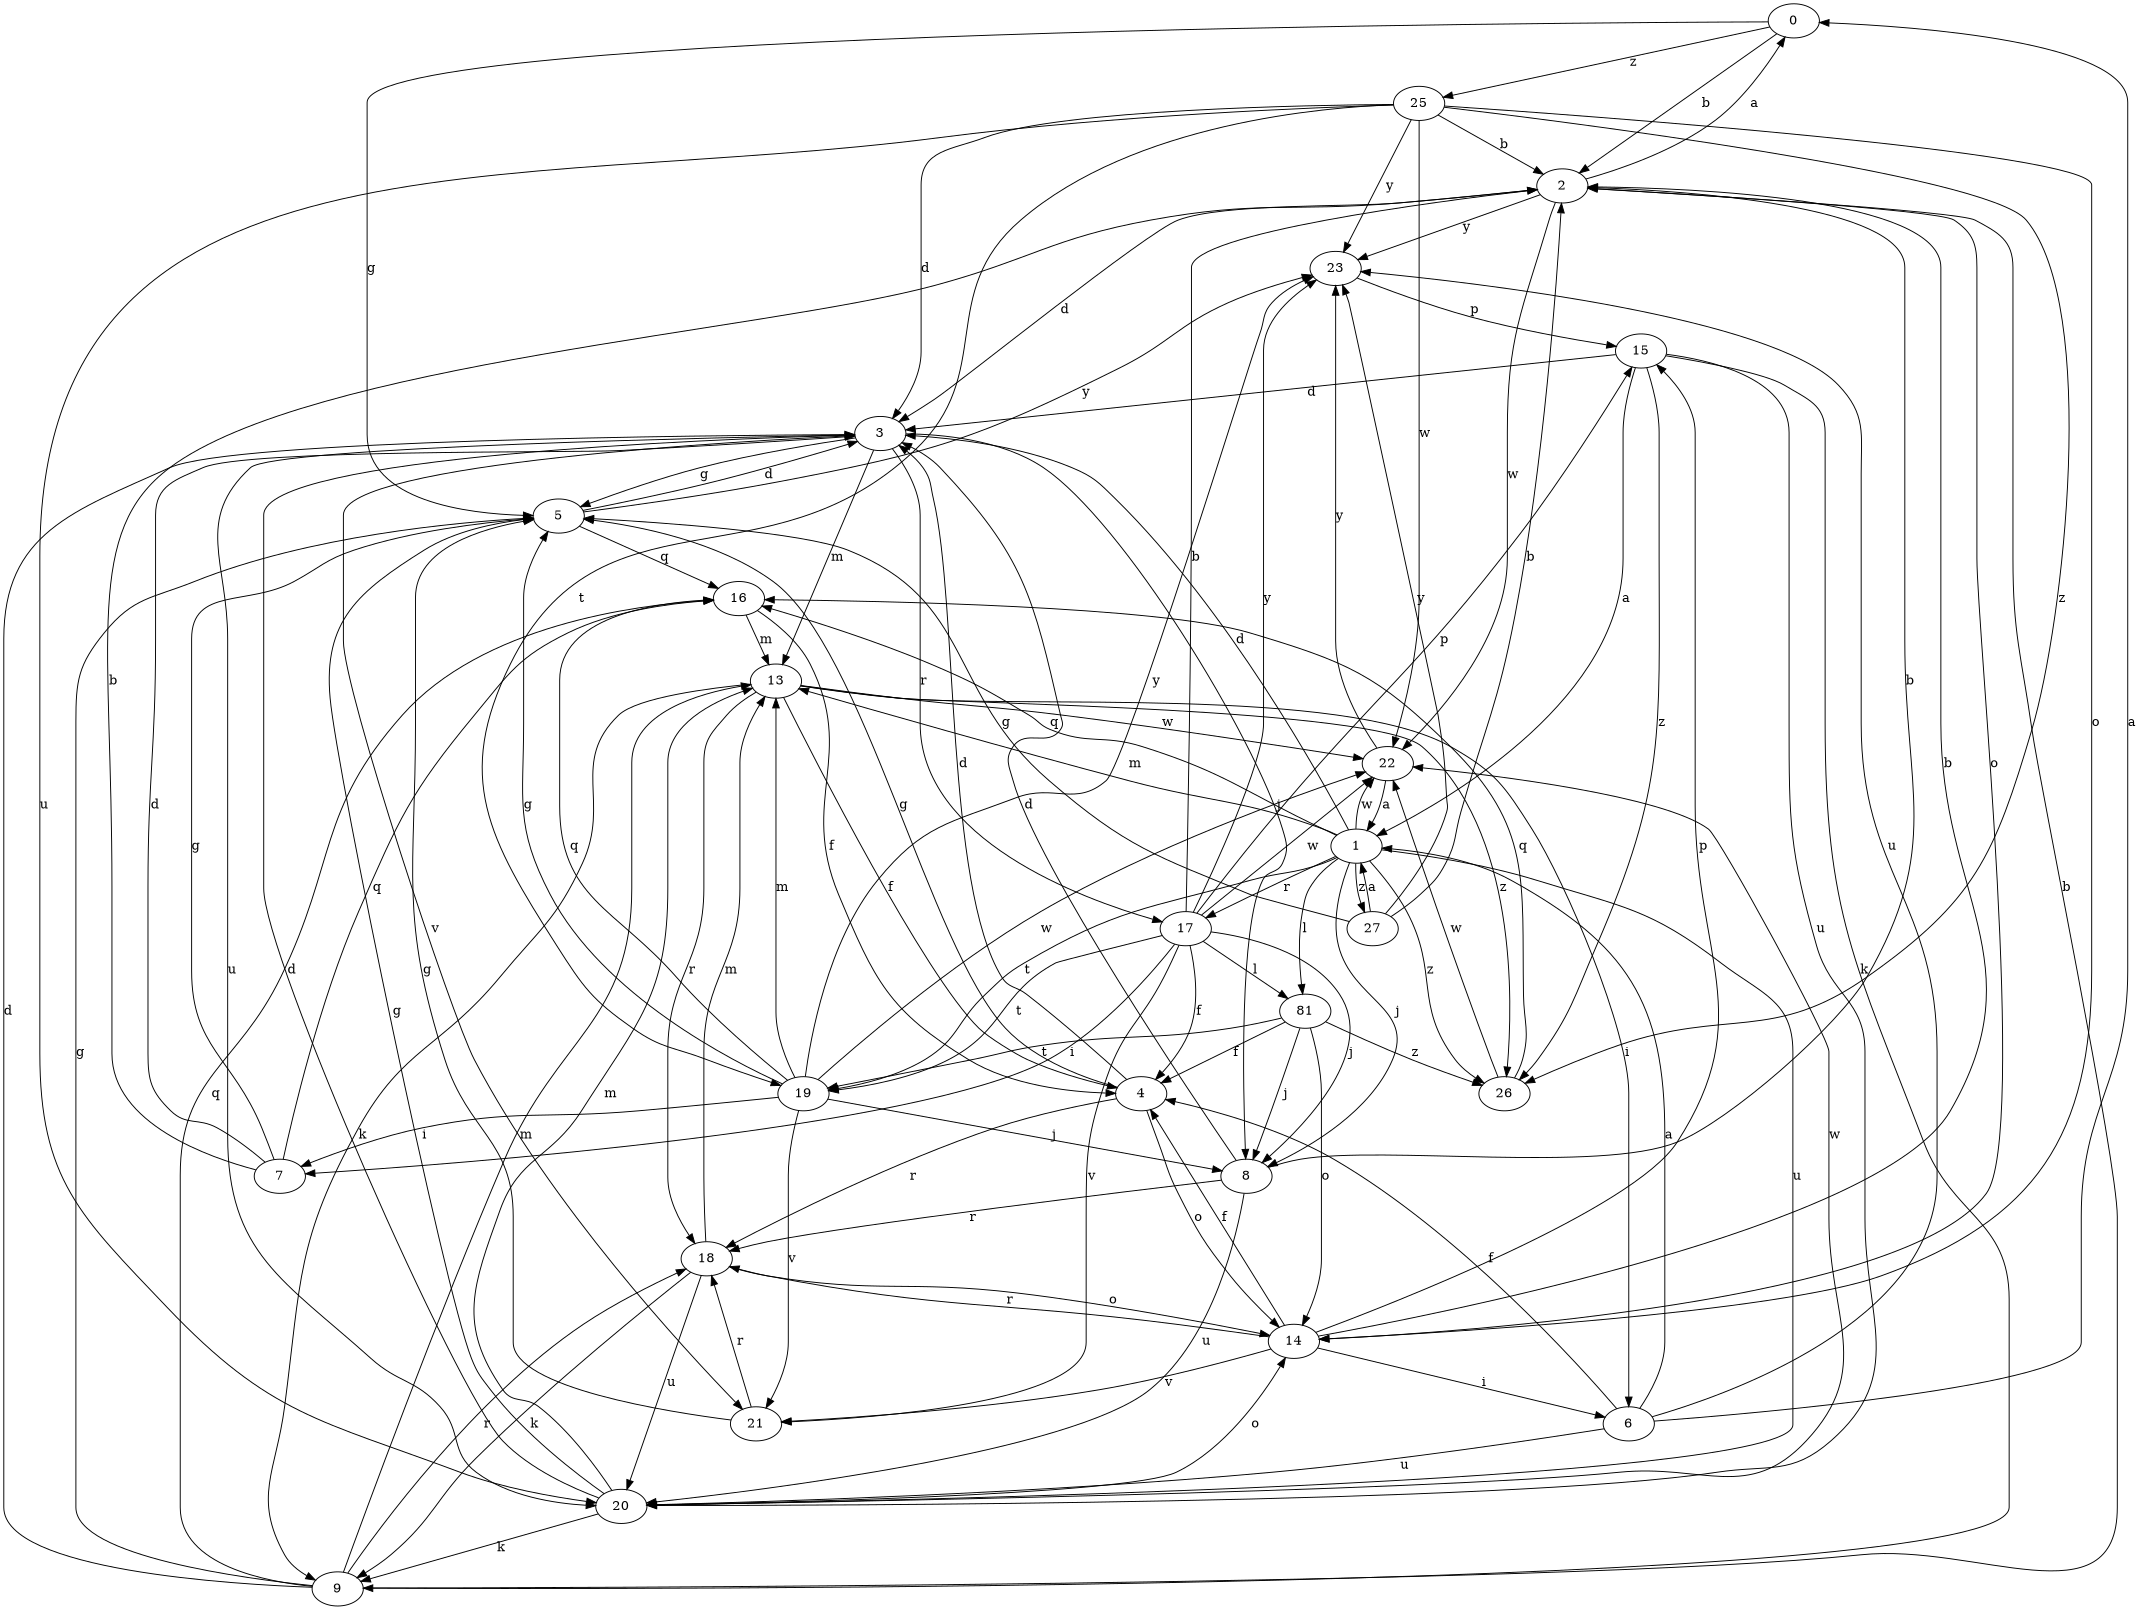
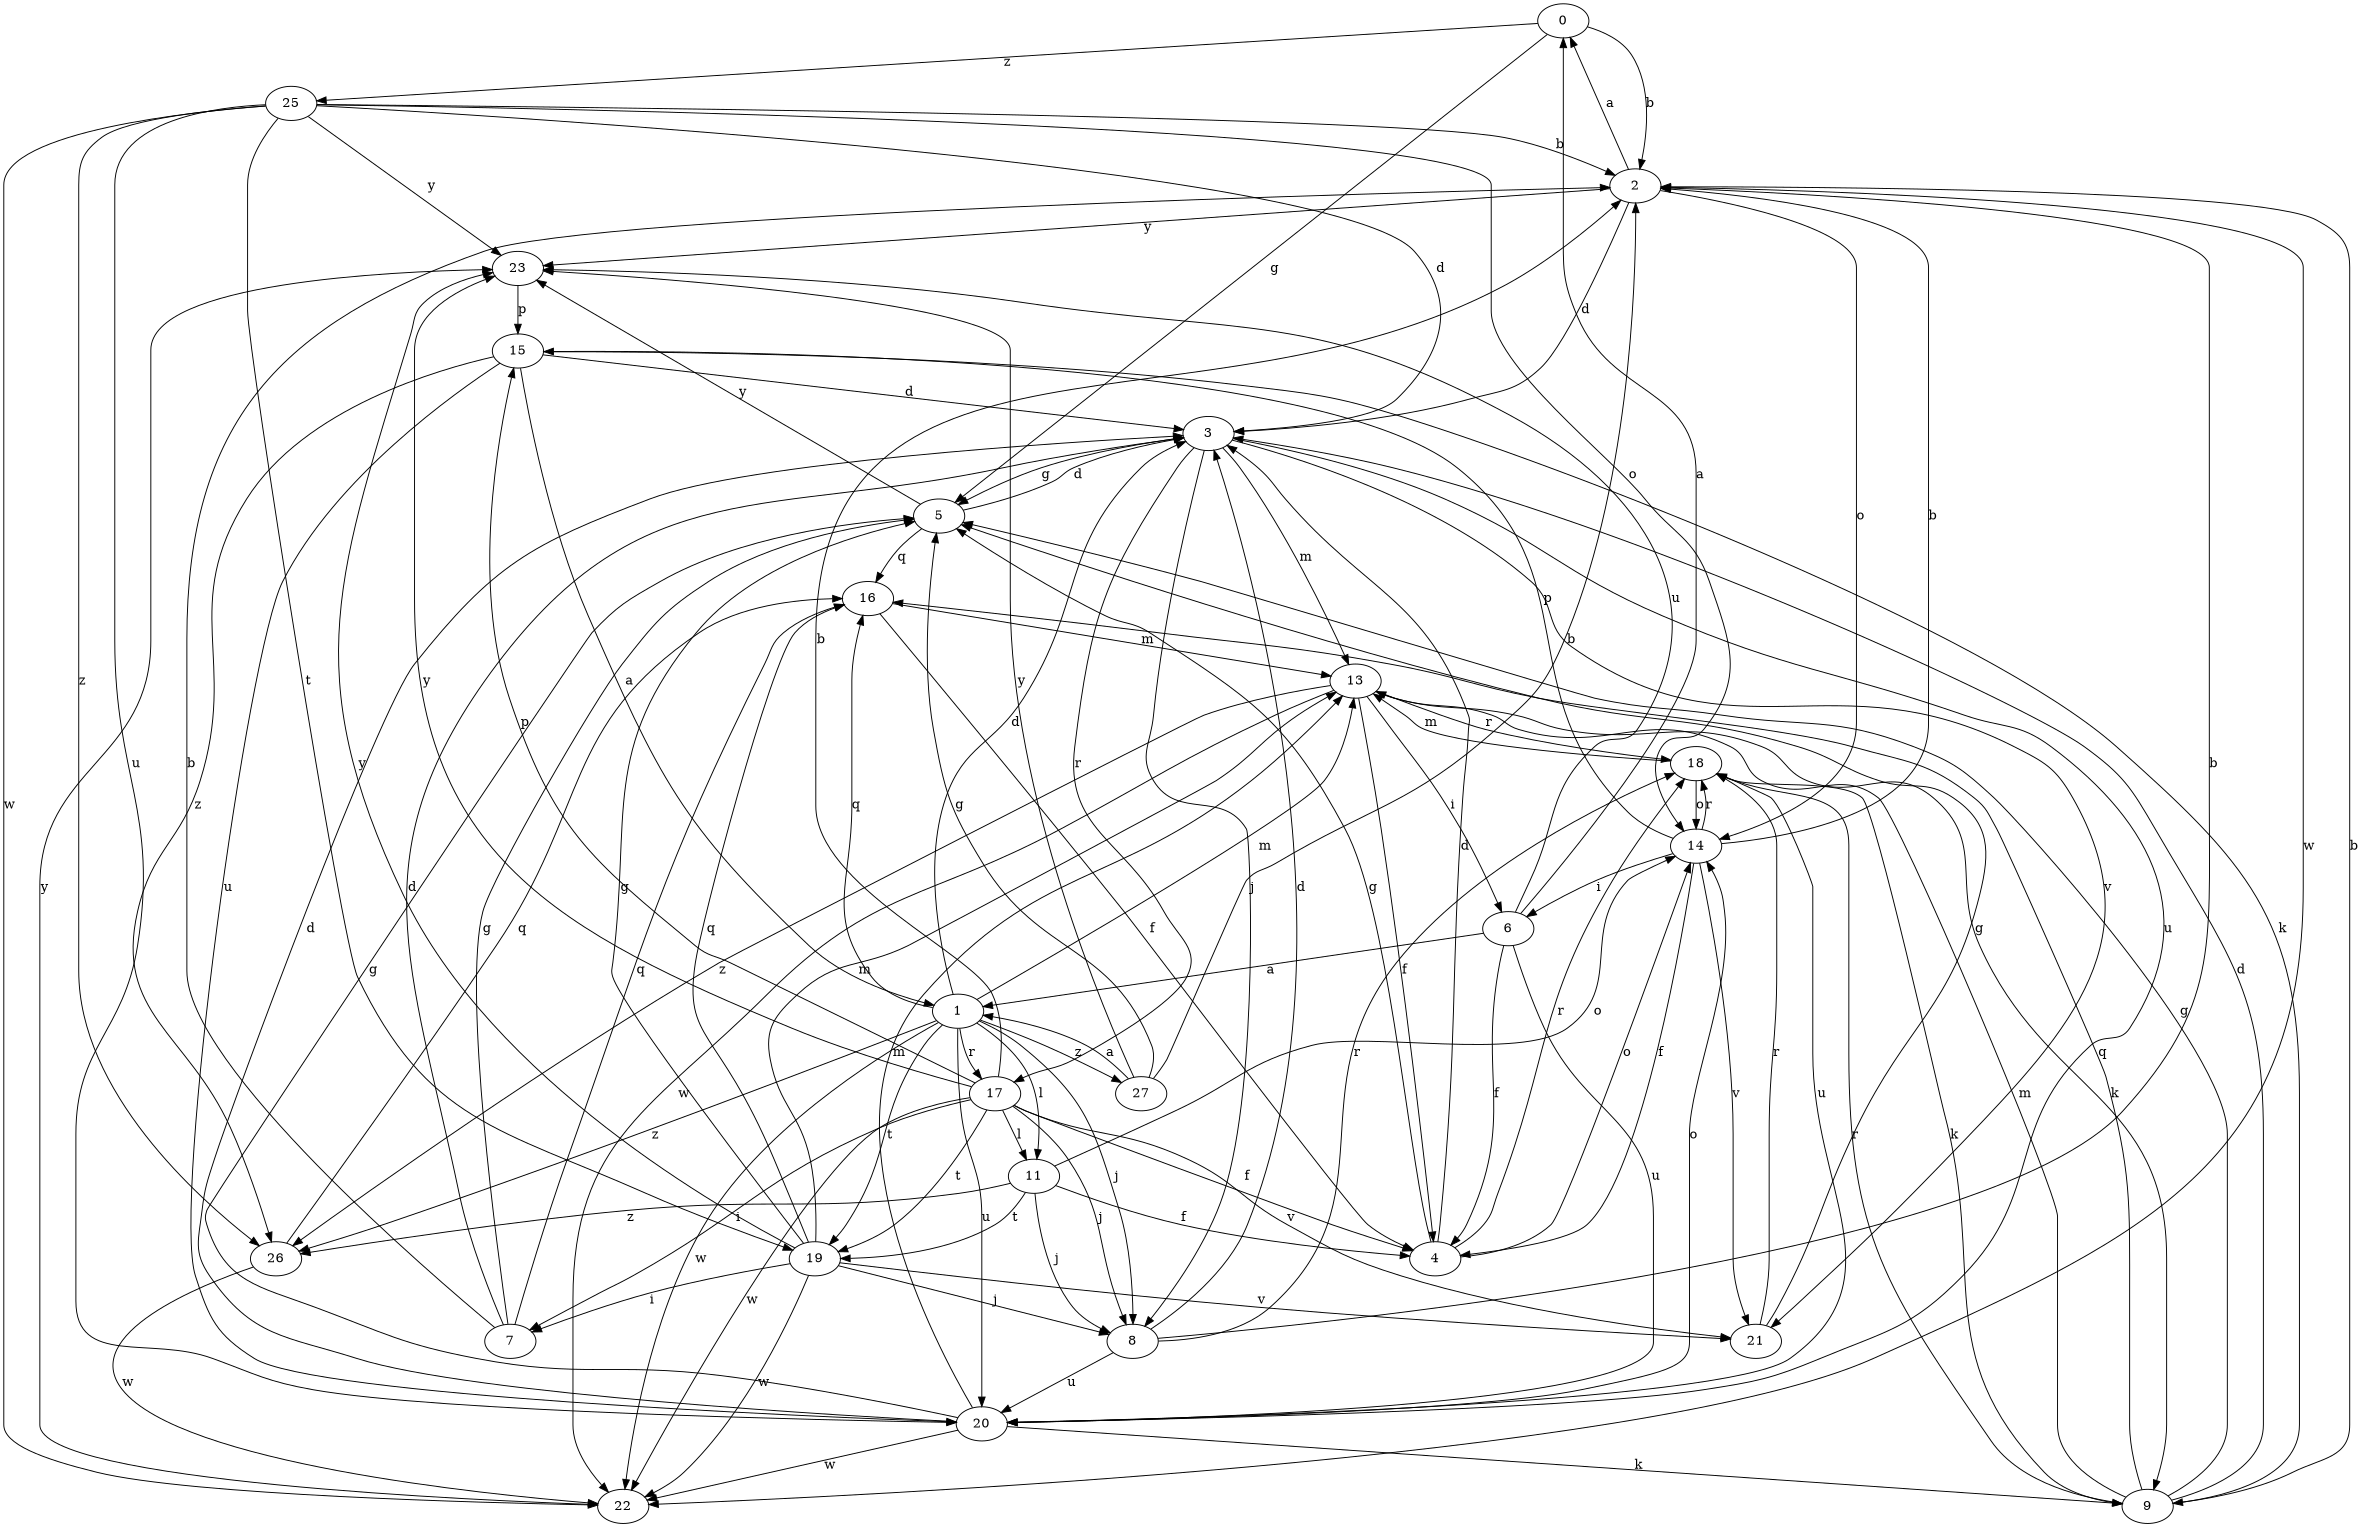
(1381, 802) -> none
(1305, 1011) -> (1034, 1176)
